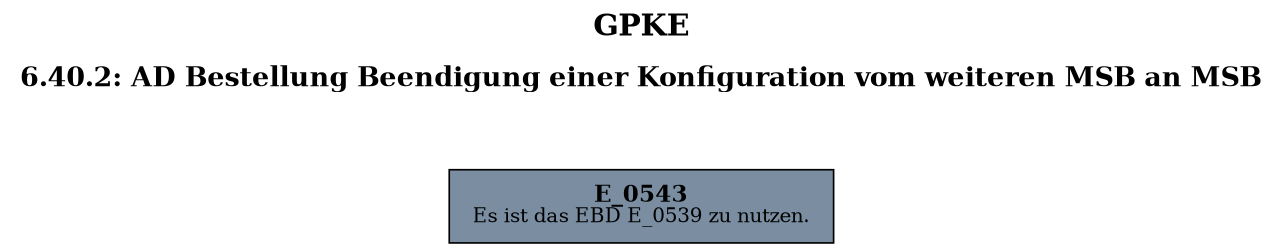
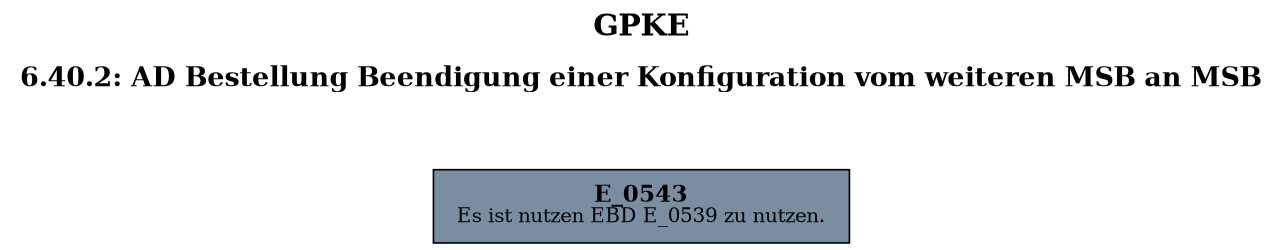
(641, 216) -> (641, 216)
